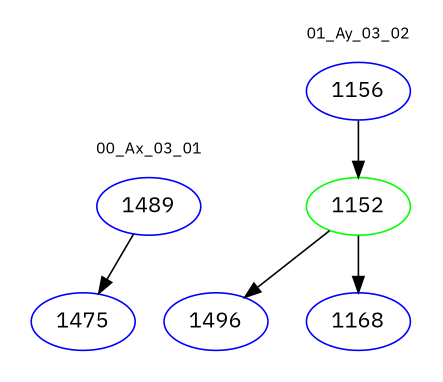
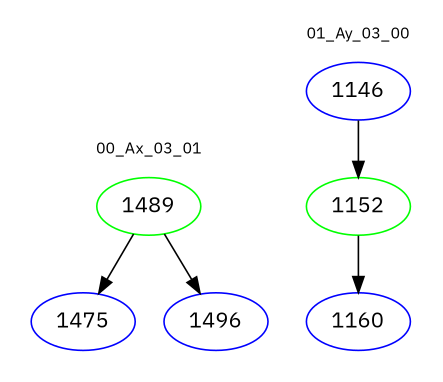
(358, 34) -> (358, 34)
(358, 91) -> (358, 91)
(149, 206) -> (149, 206)
(303, 252) -> (178, 257)
(358, 322) -> (358, 322)
